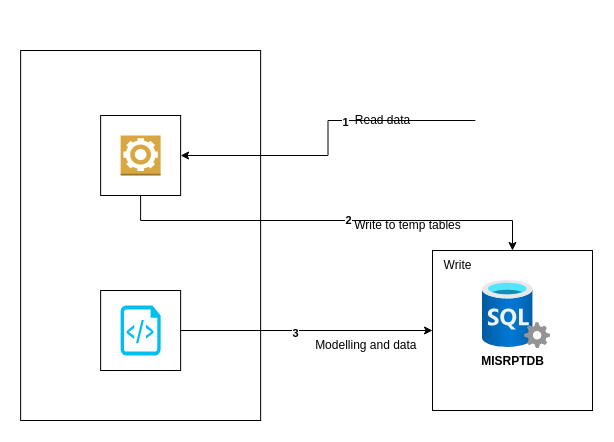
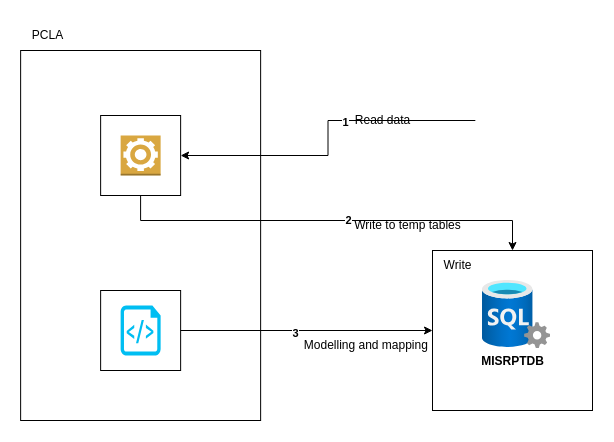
none -> (48, 36)
(368, 346) -> (368, 346)
